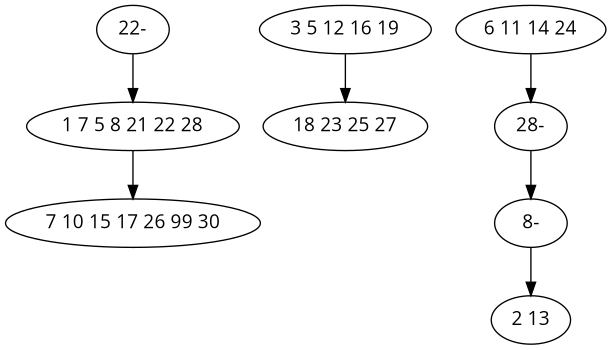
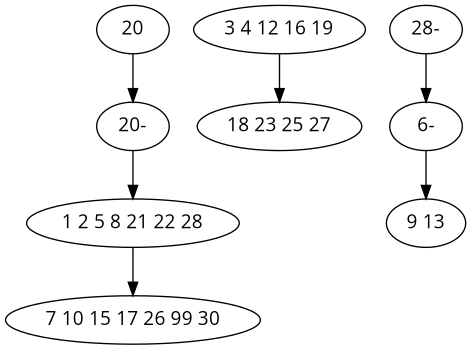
(133, 30) -> (133, 126)
none -> (133, 30)
(345, 30) -> (279, 30)
(531, 30) -> none
(133, 126) -> (133, 223)
(531, 223) -> (426, 126)
(531, 320) -> (426, 223)
